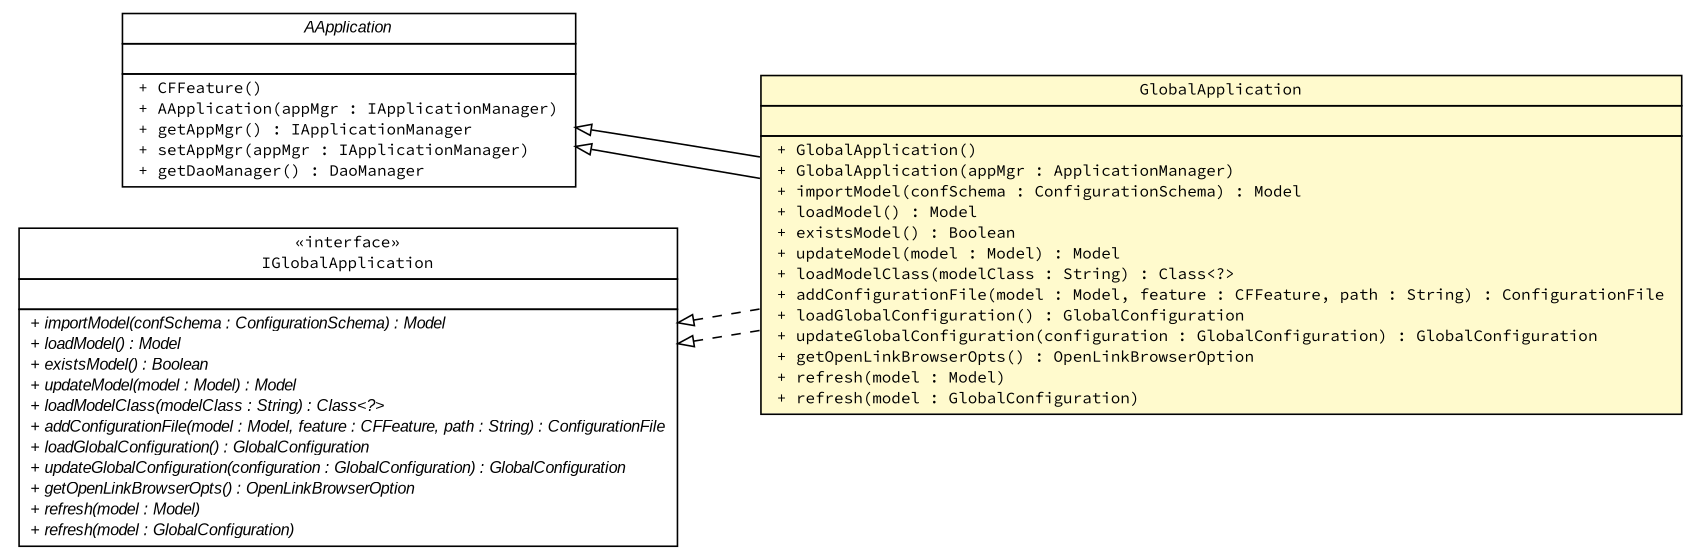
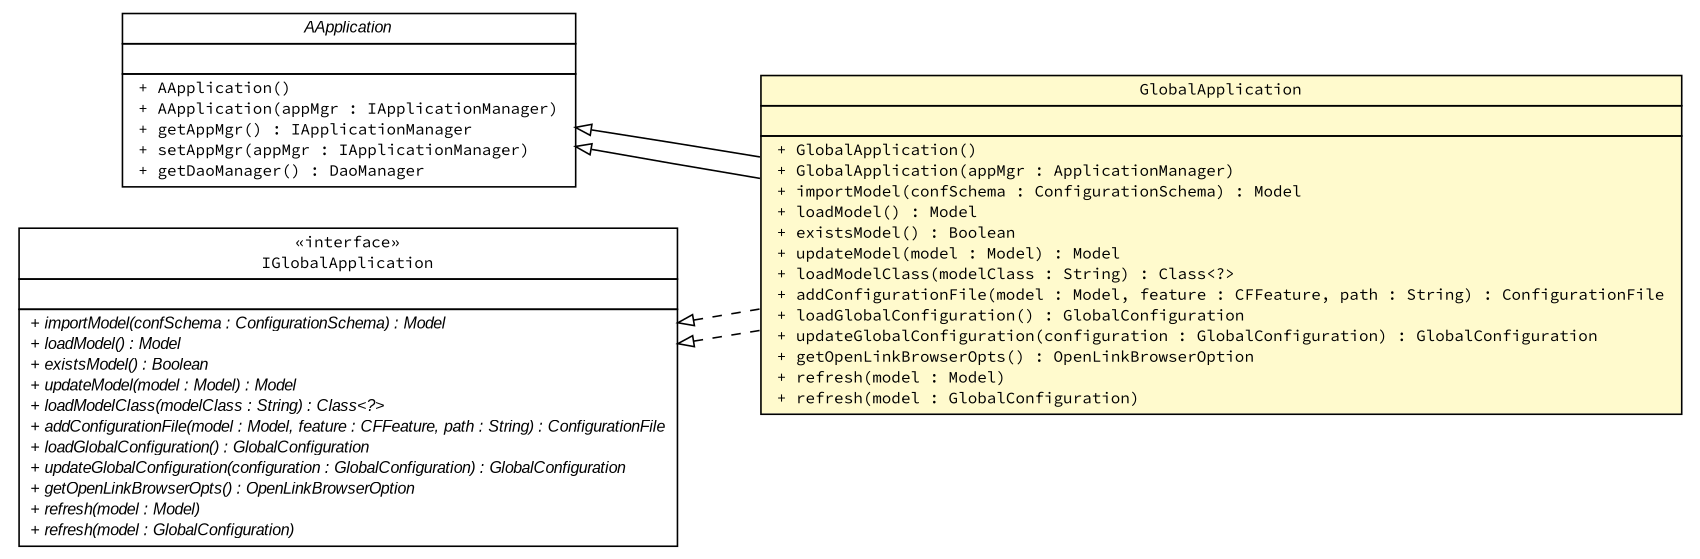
(201, 88) -> (215, 88)
